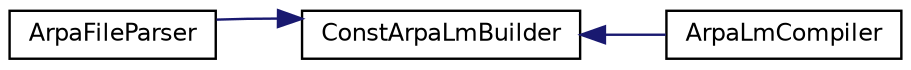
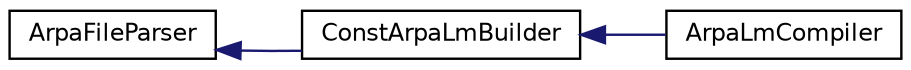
(247, 19) -> (271, 51)
